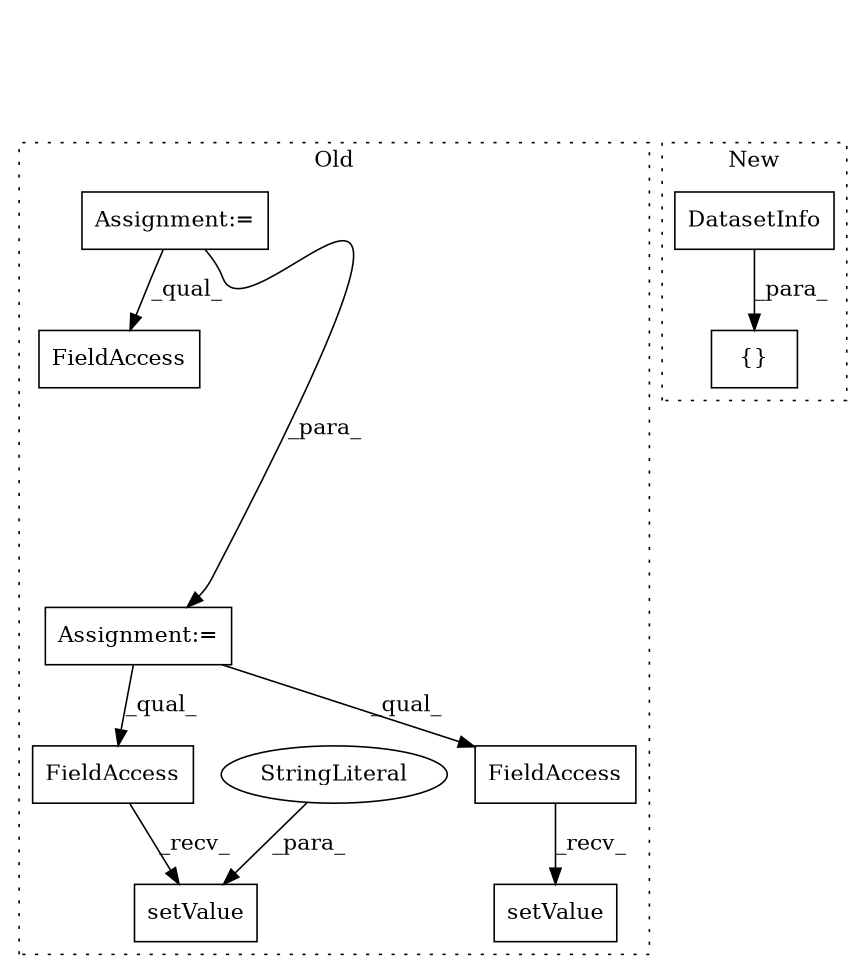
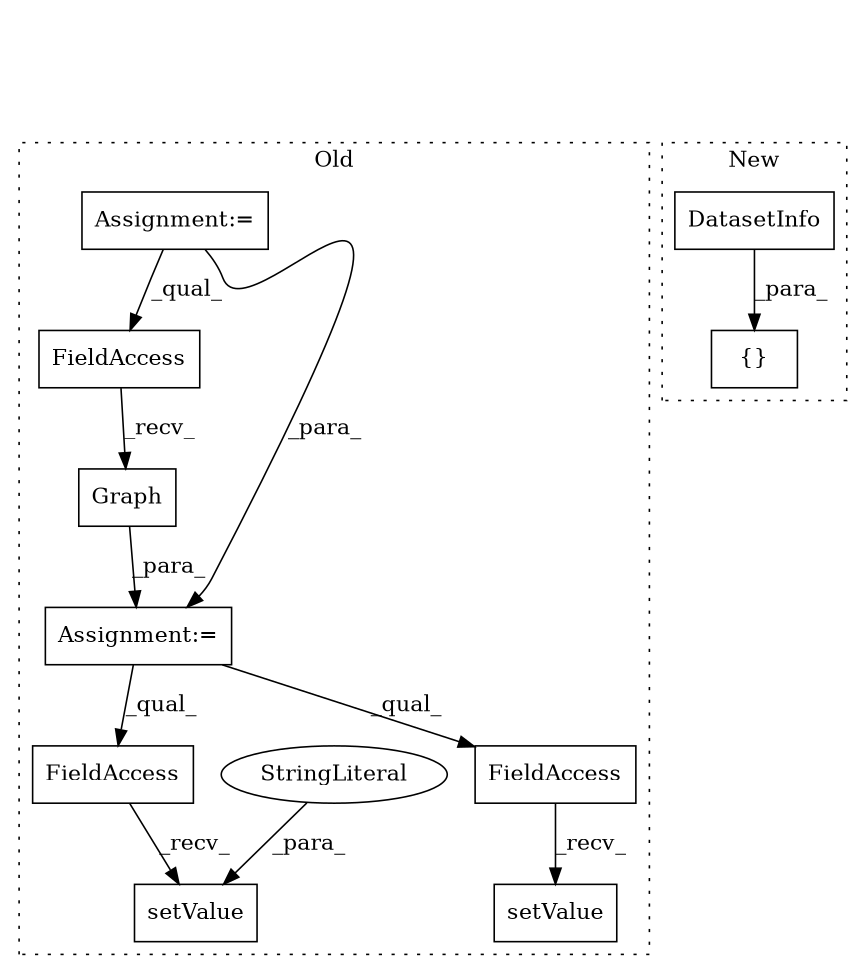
none -> (127, 498)
